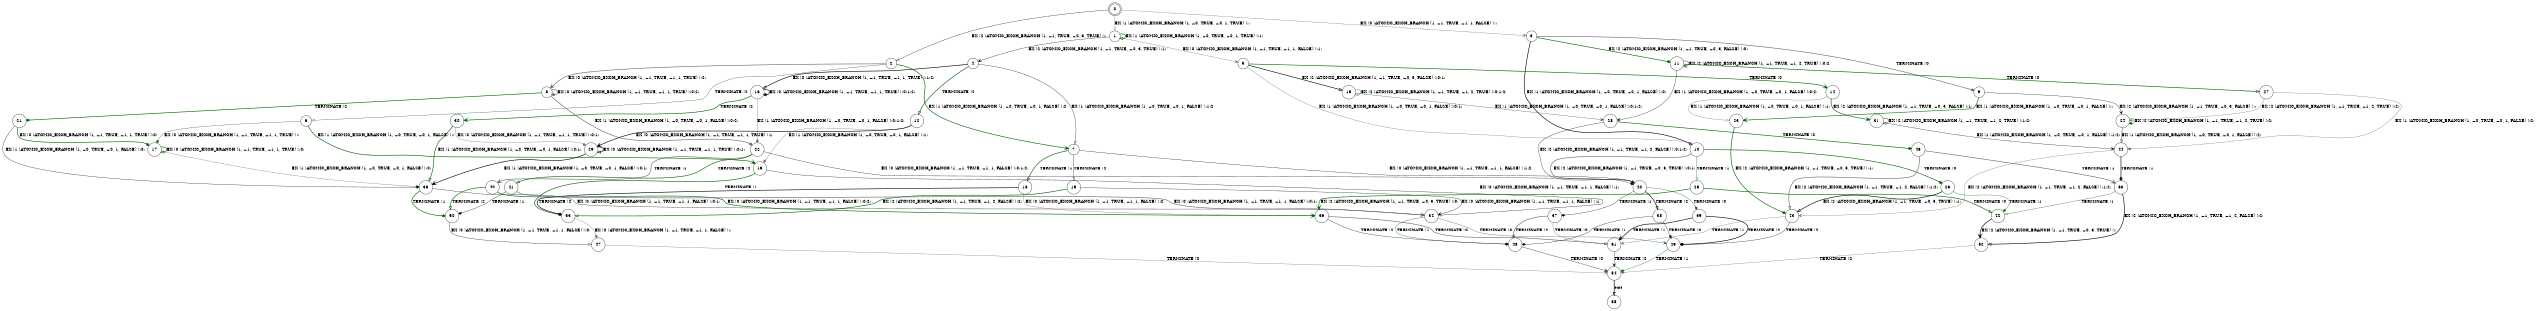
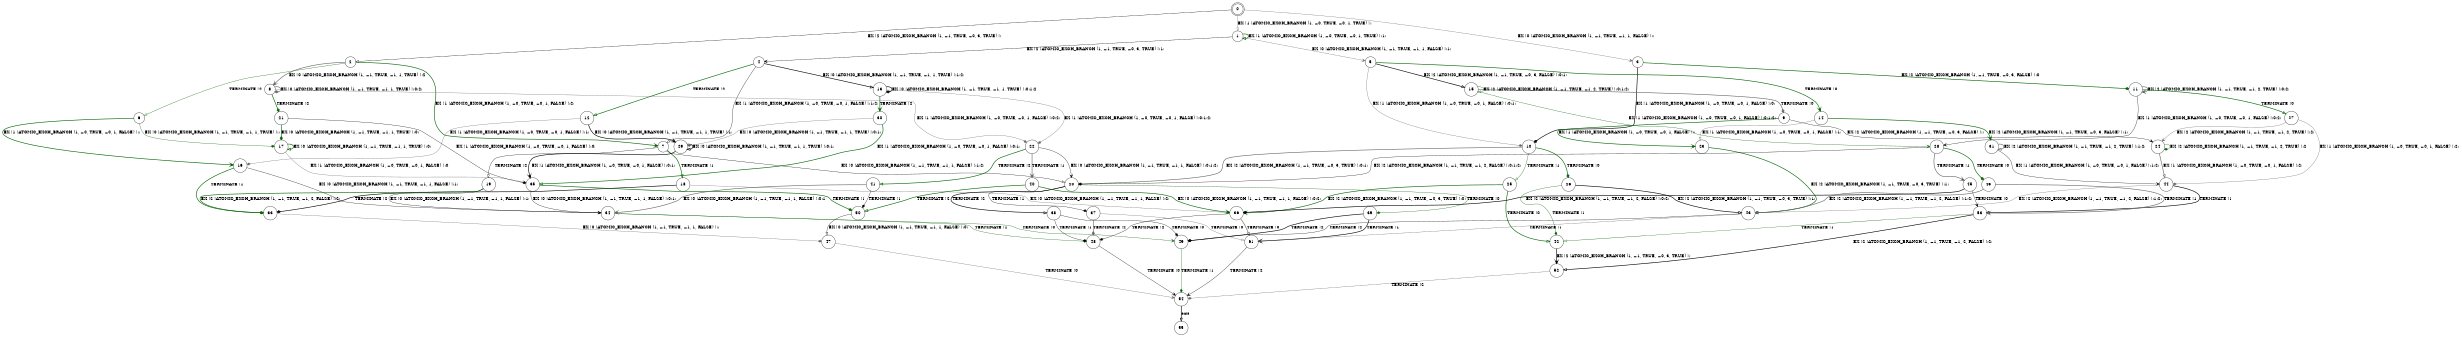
(1756, 46) -> (1633, 92)
(644, 140) -> (662, 97)
none -> (1970, 185)
